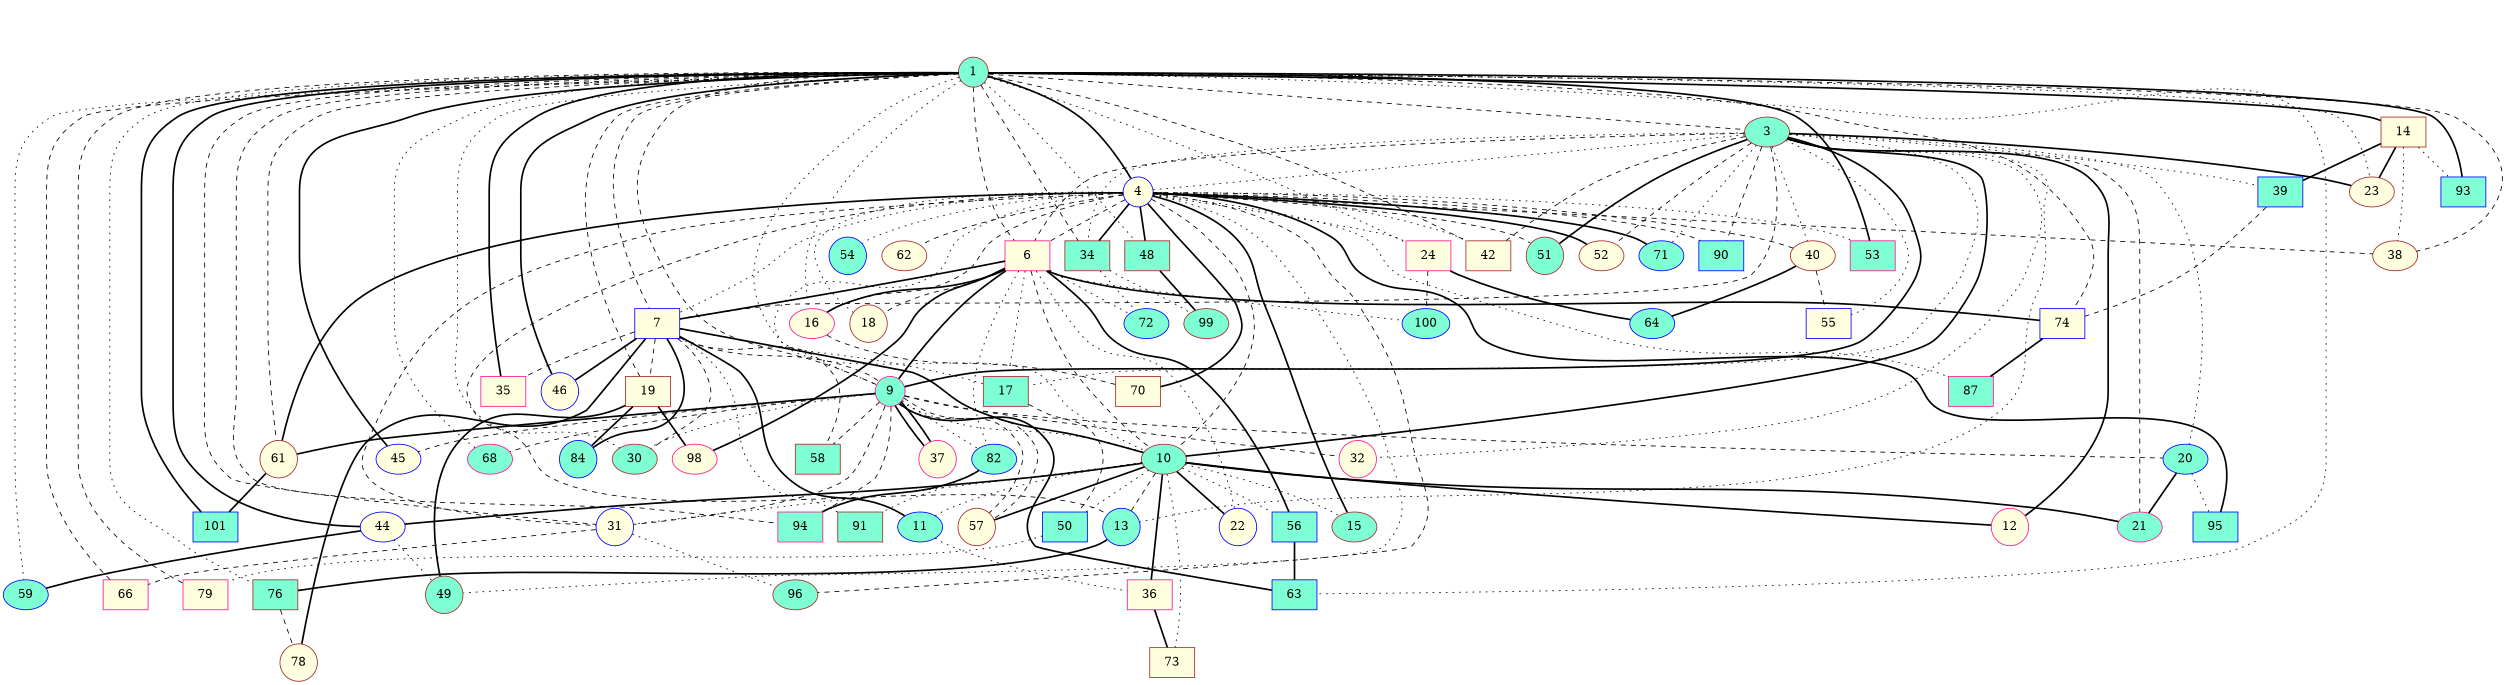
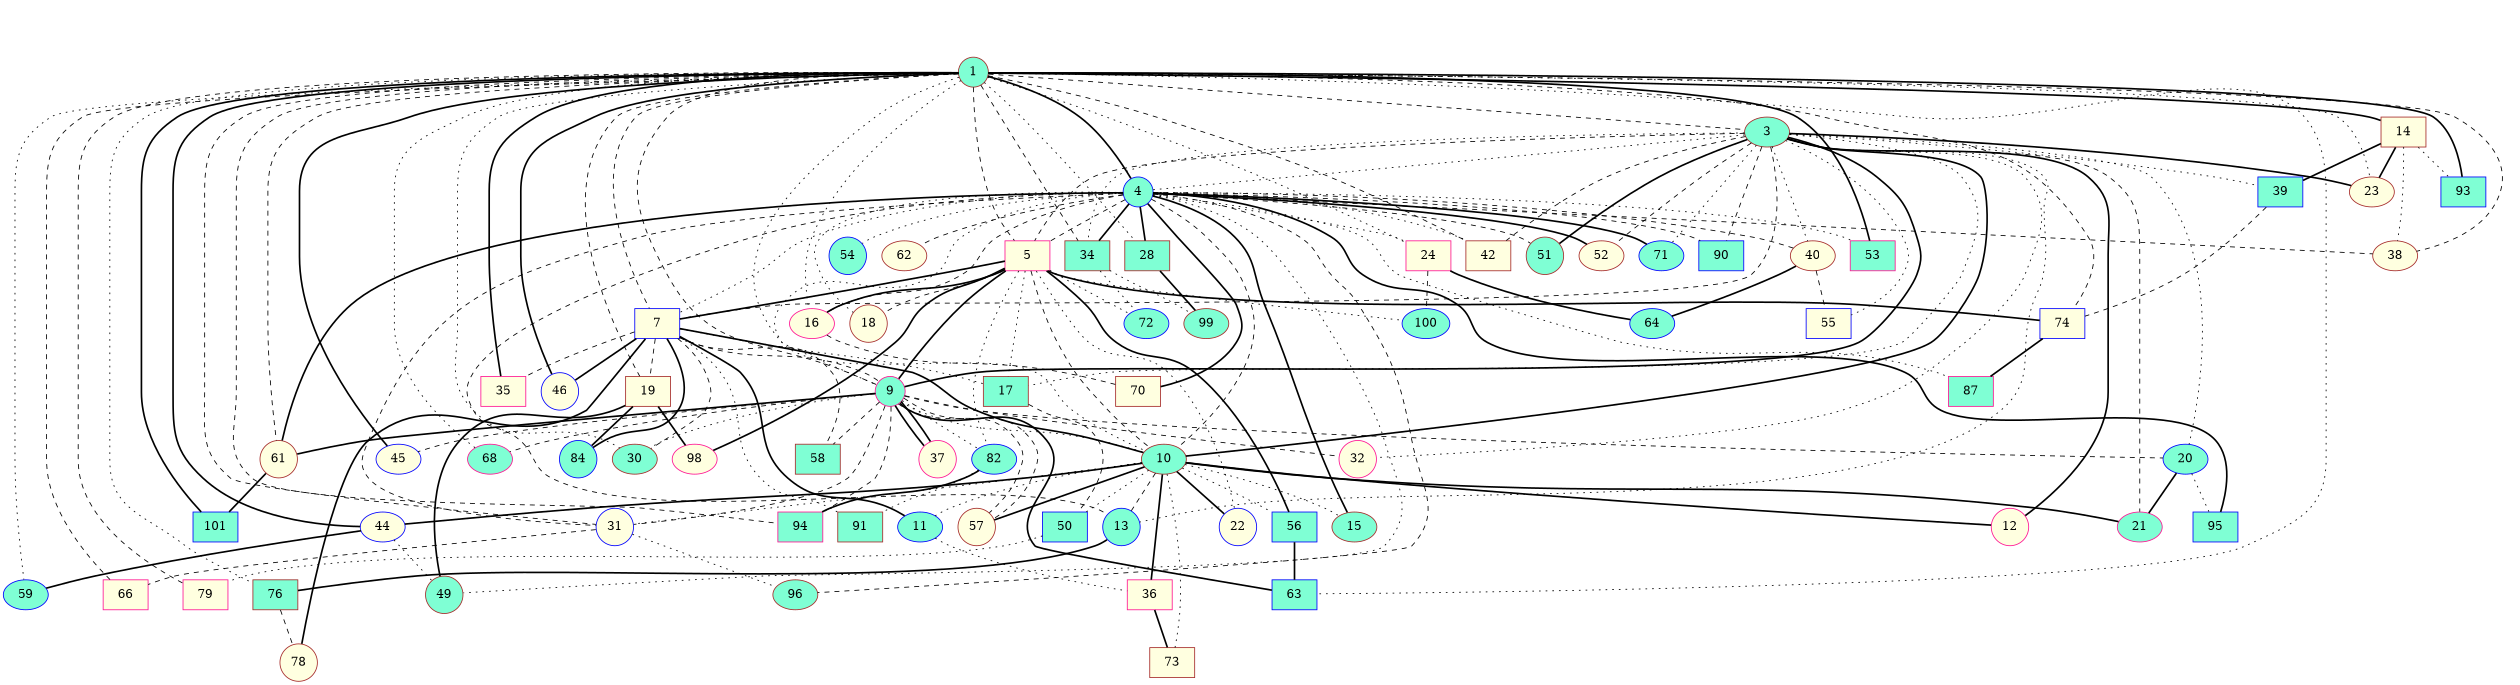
(1138, 192) -> (1138, 192)
(1027, 256) -> (1027, 256)
(1147, 256) -> (1147, 256)
